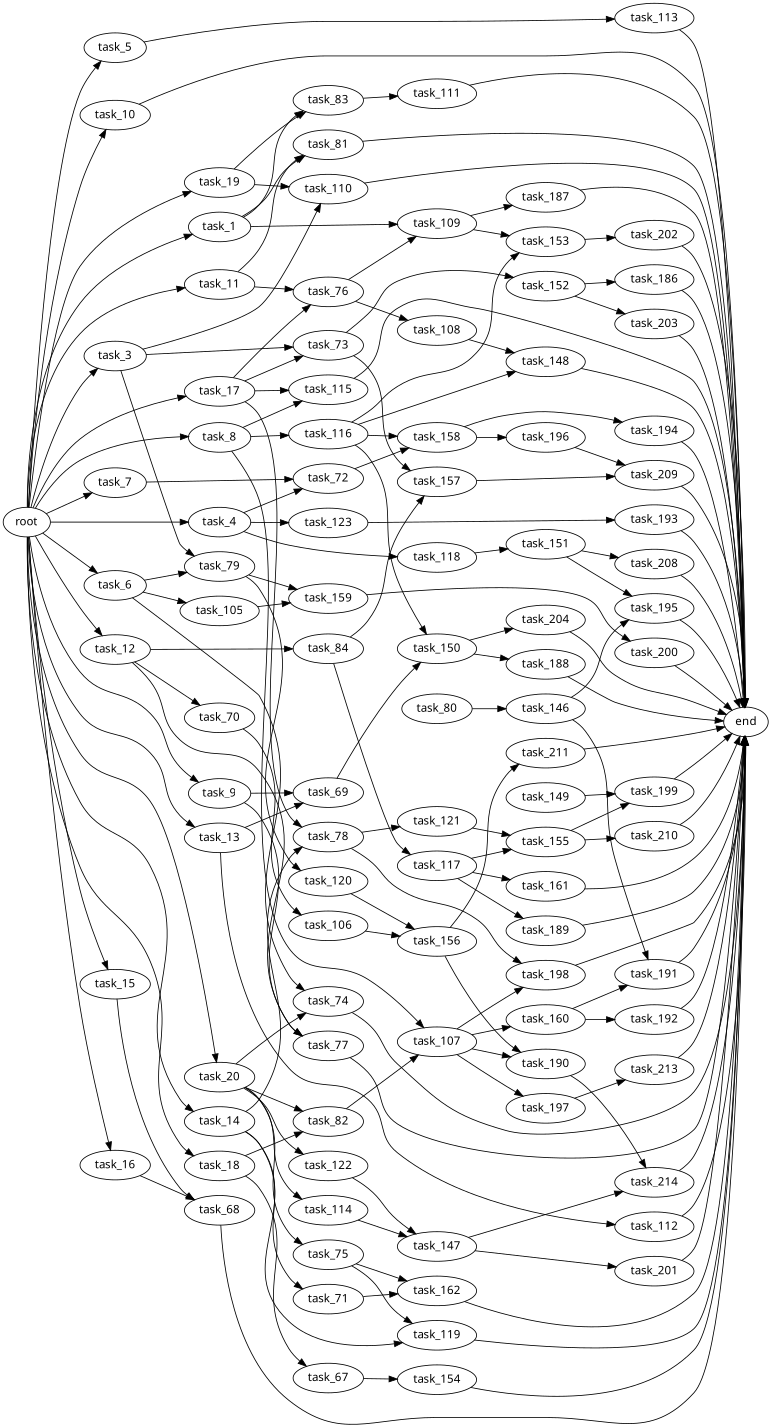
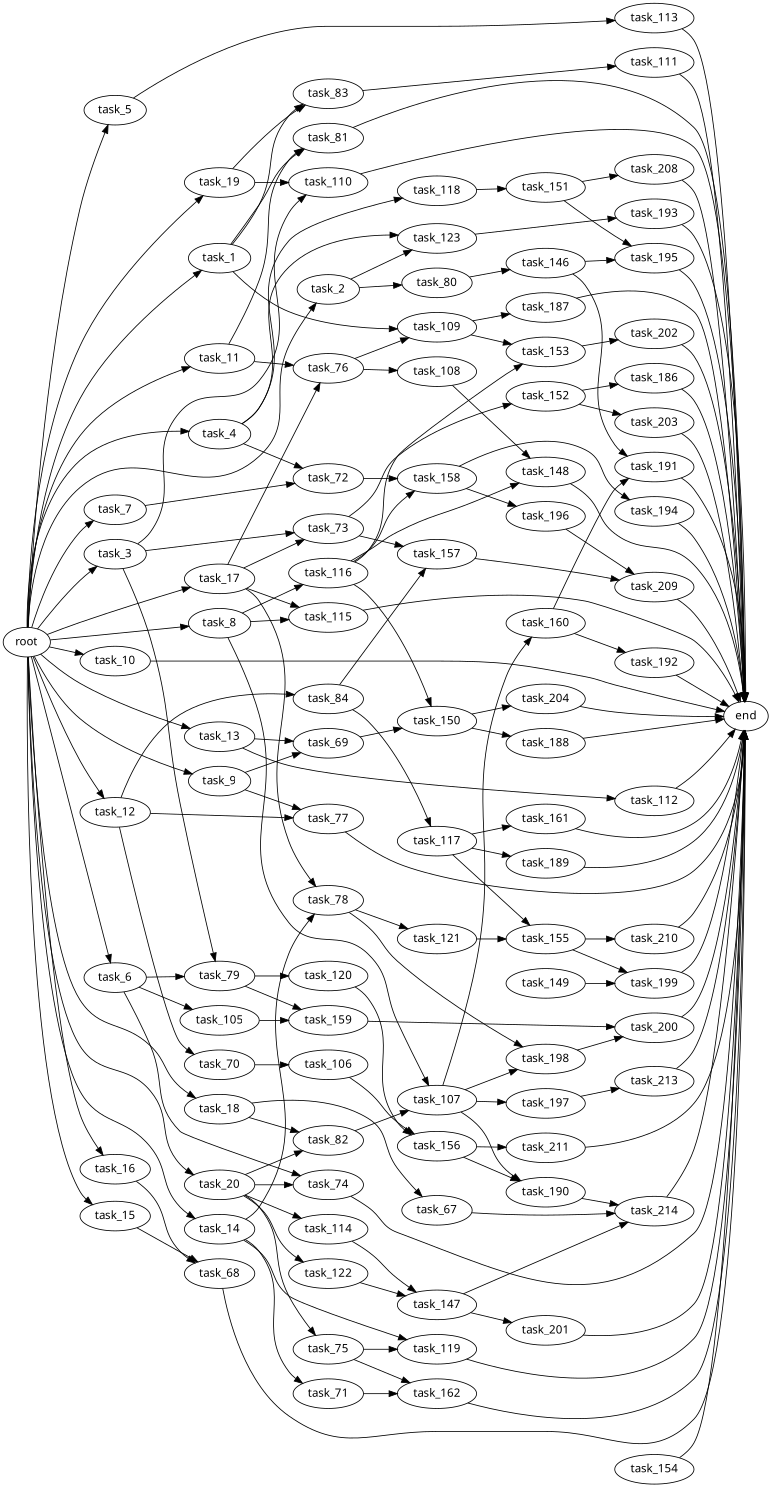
none -> (328, 289)
(712, 897) -> (596, 1045)
(376, 1379) -> (539, 1215)
